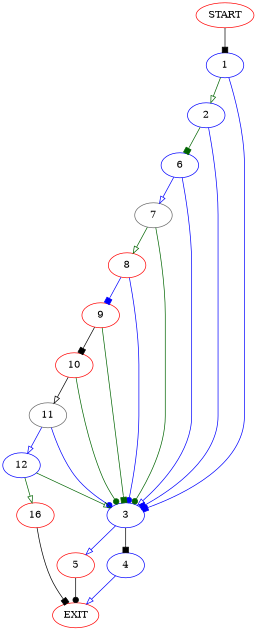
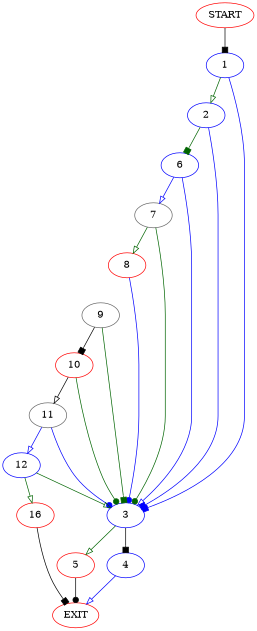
(116, 287) -> none
(101, 315) -> (101, 315)
(103, 538) -> (103, 538)
